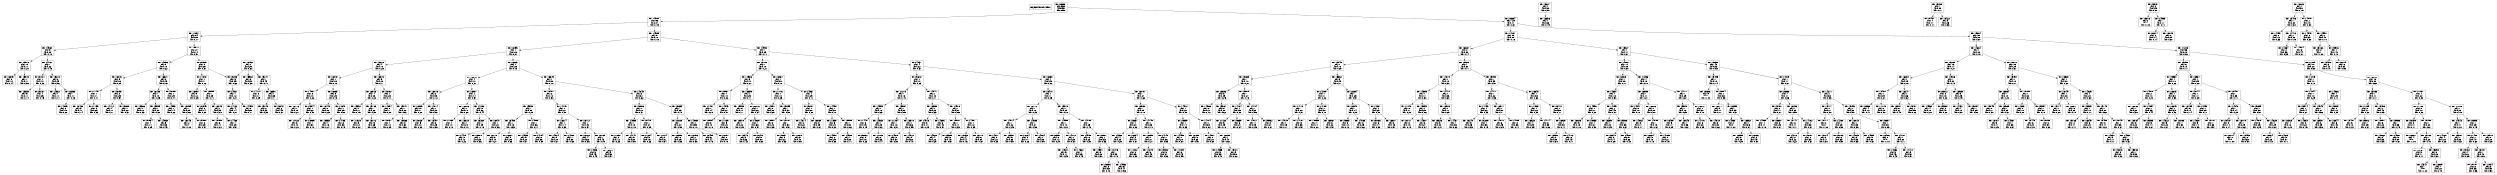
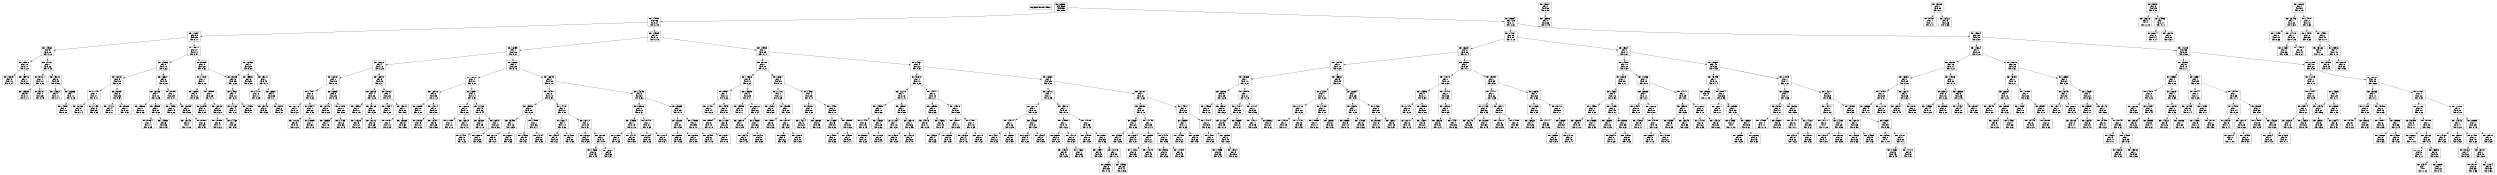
none -> (539, 102)
(2028, 109) -> (2036, 116)
(529, 131) -> (525, 123)
(2473, 131) -> (2465, 131)
